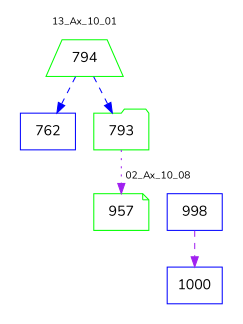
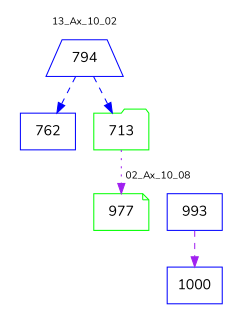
(85, 22) -> (85, 22)
(85, 58) -> (85, 58)
(121, 132) -> (121, 132)
(121, 212) -> (121, 212)
(195, 212) -> (195, 212)
